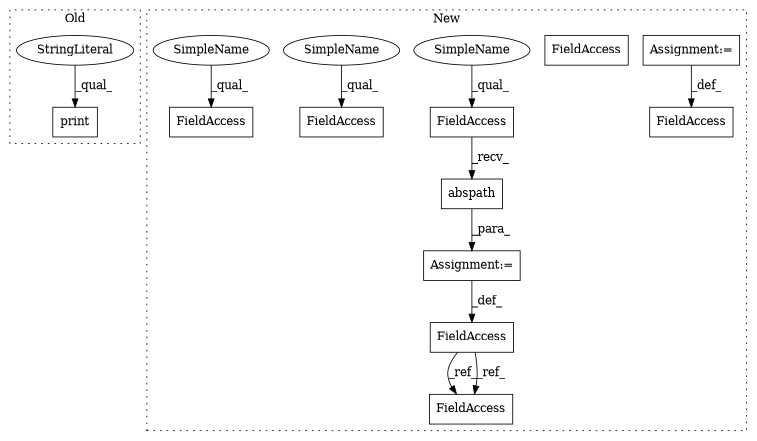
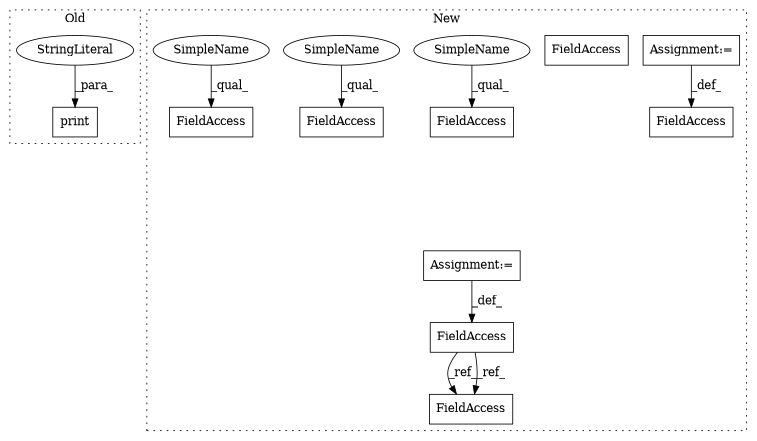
(94, 86) -> (94, 86)
(472, 194) -> none
